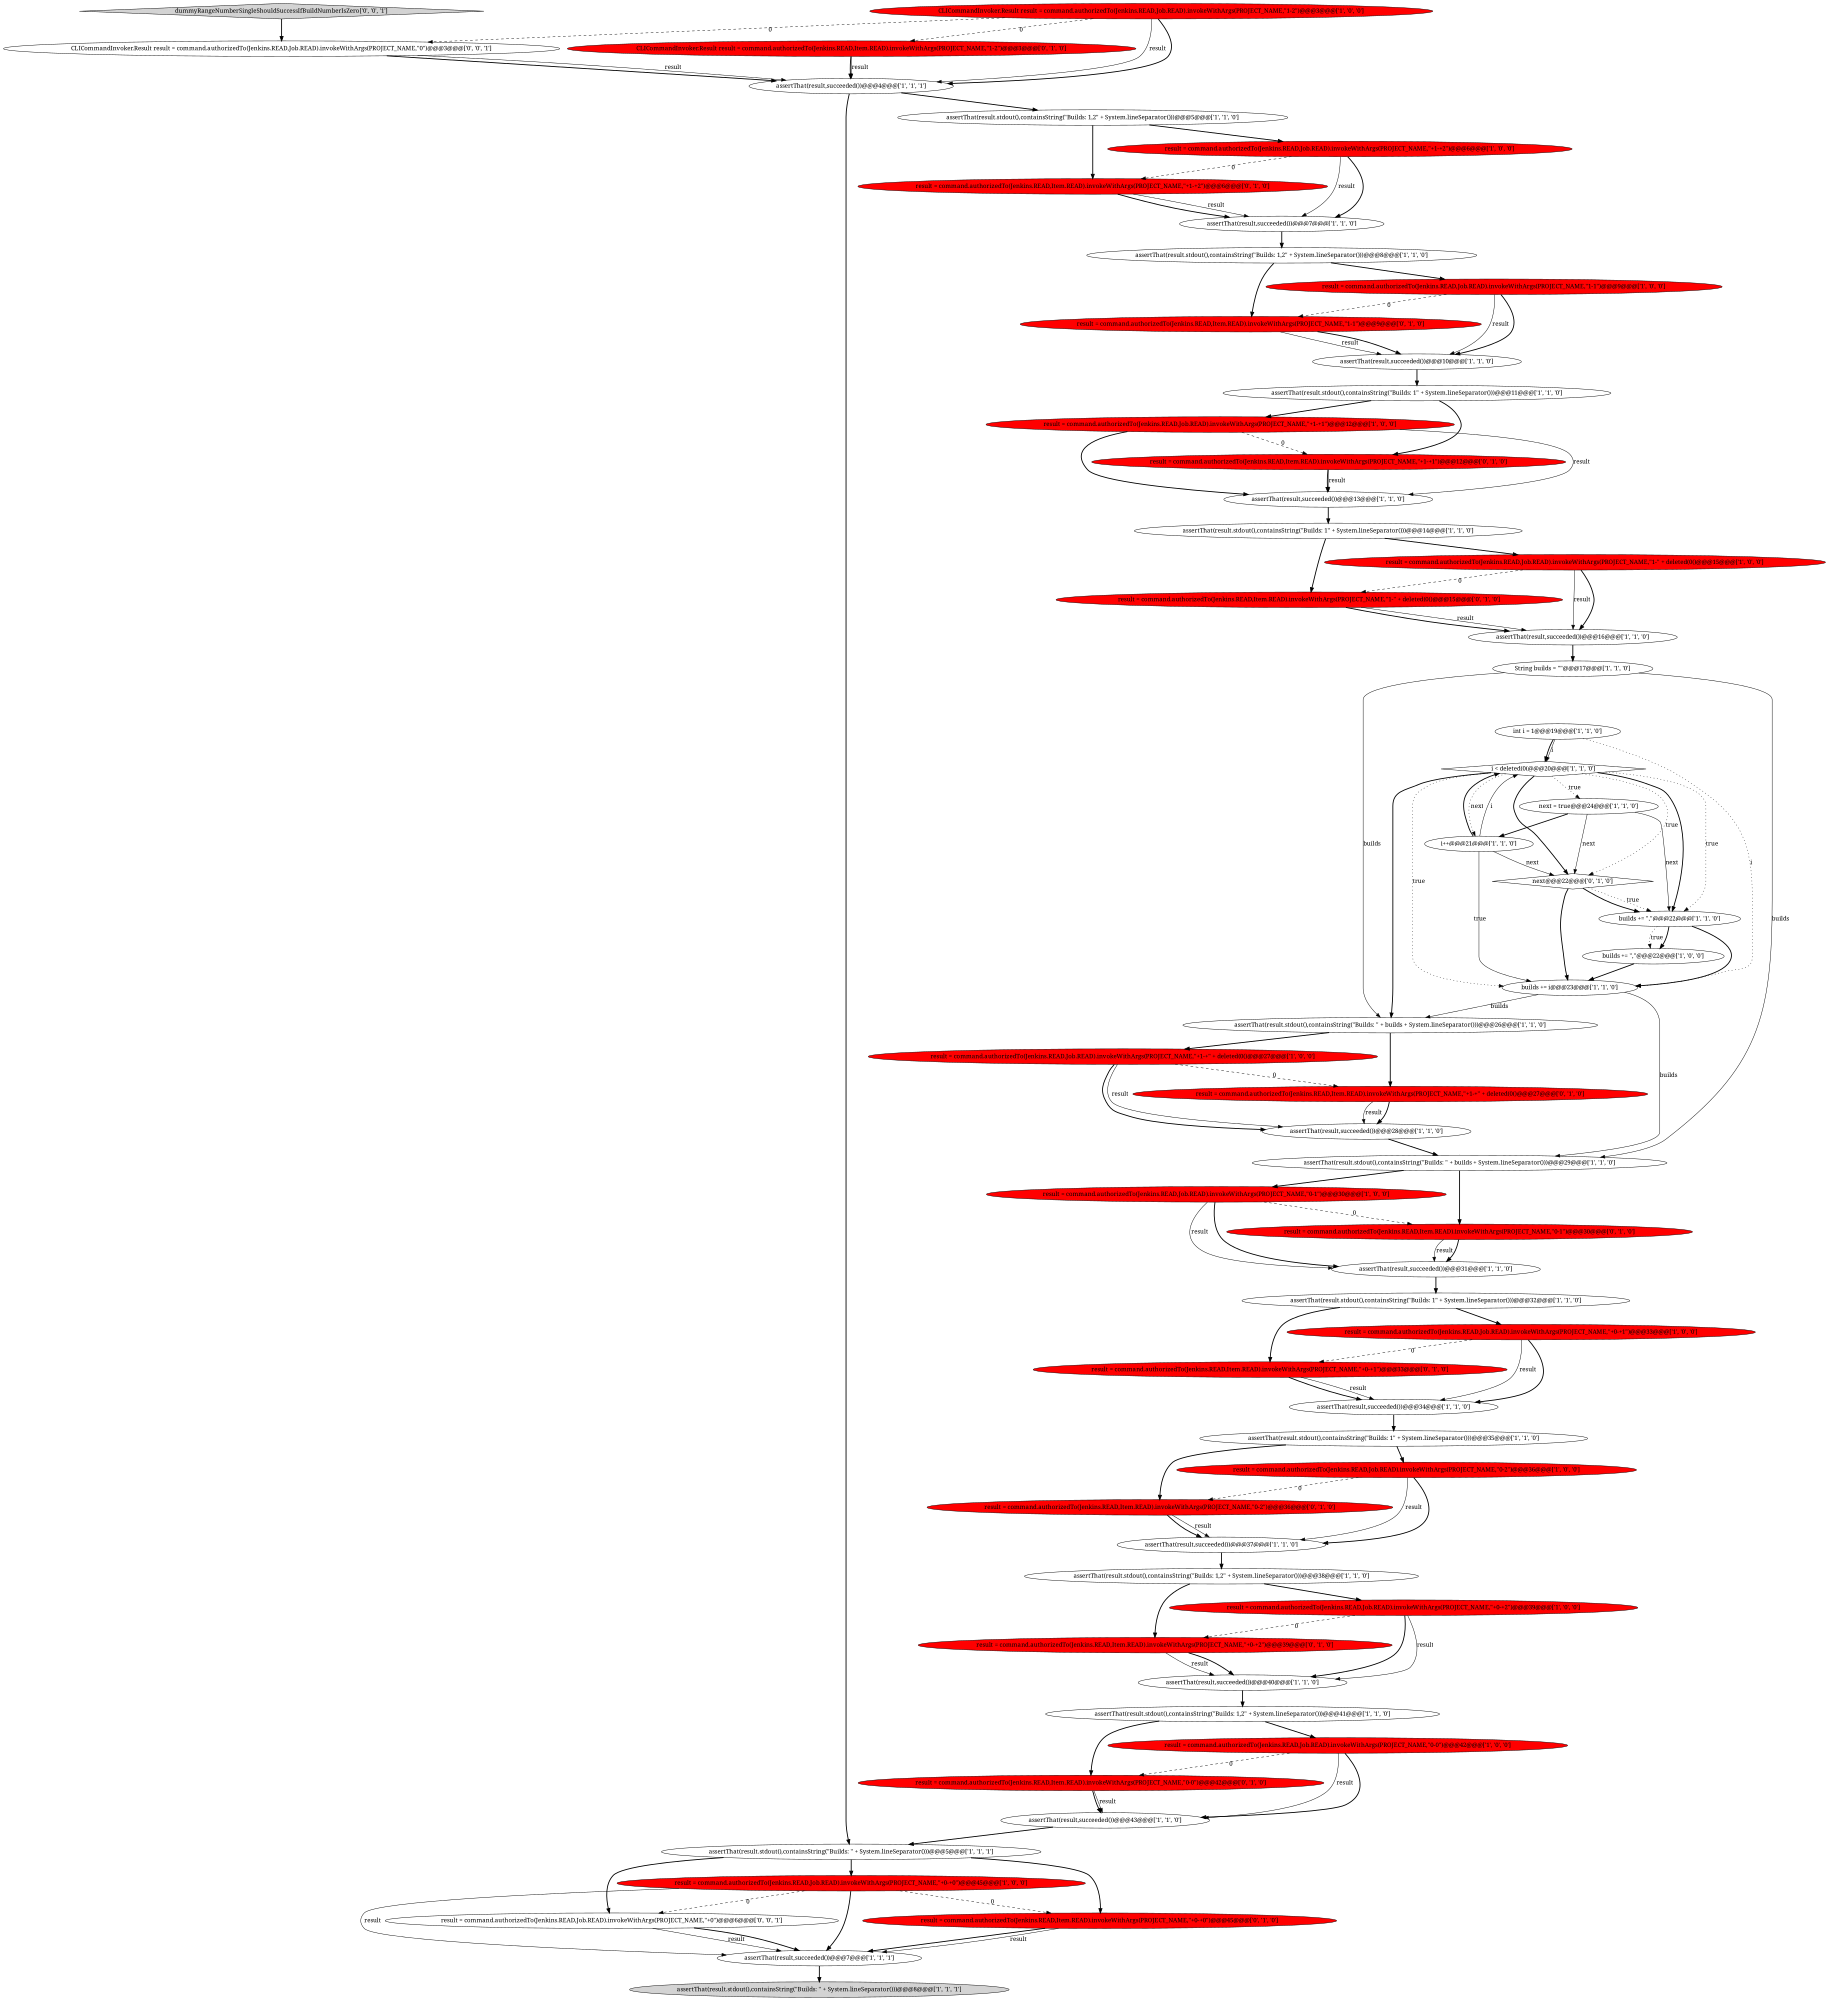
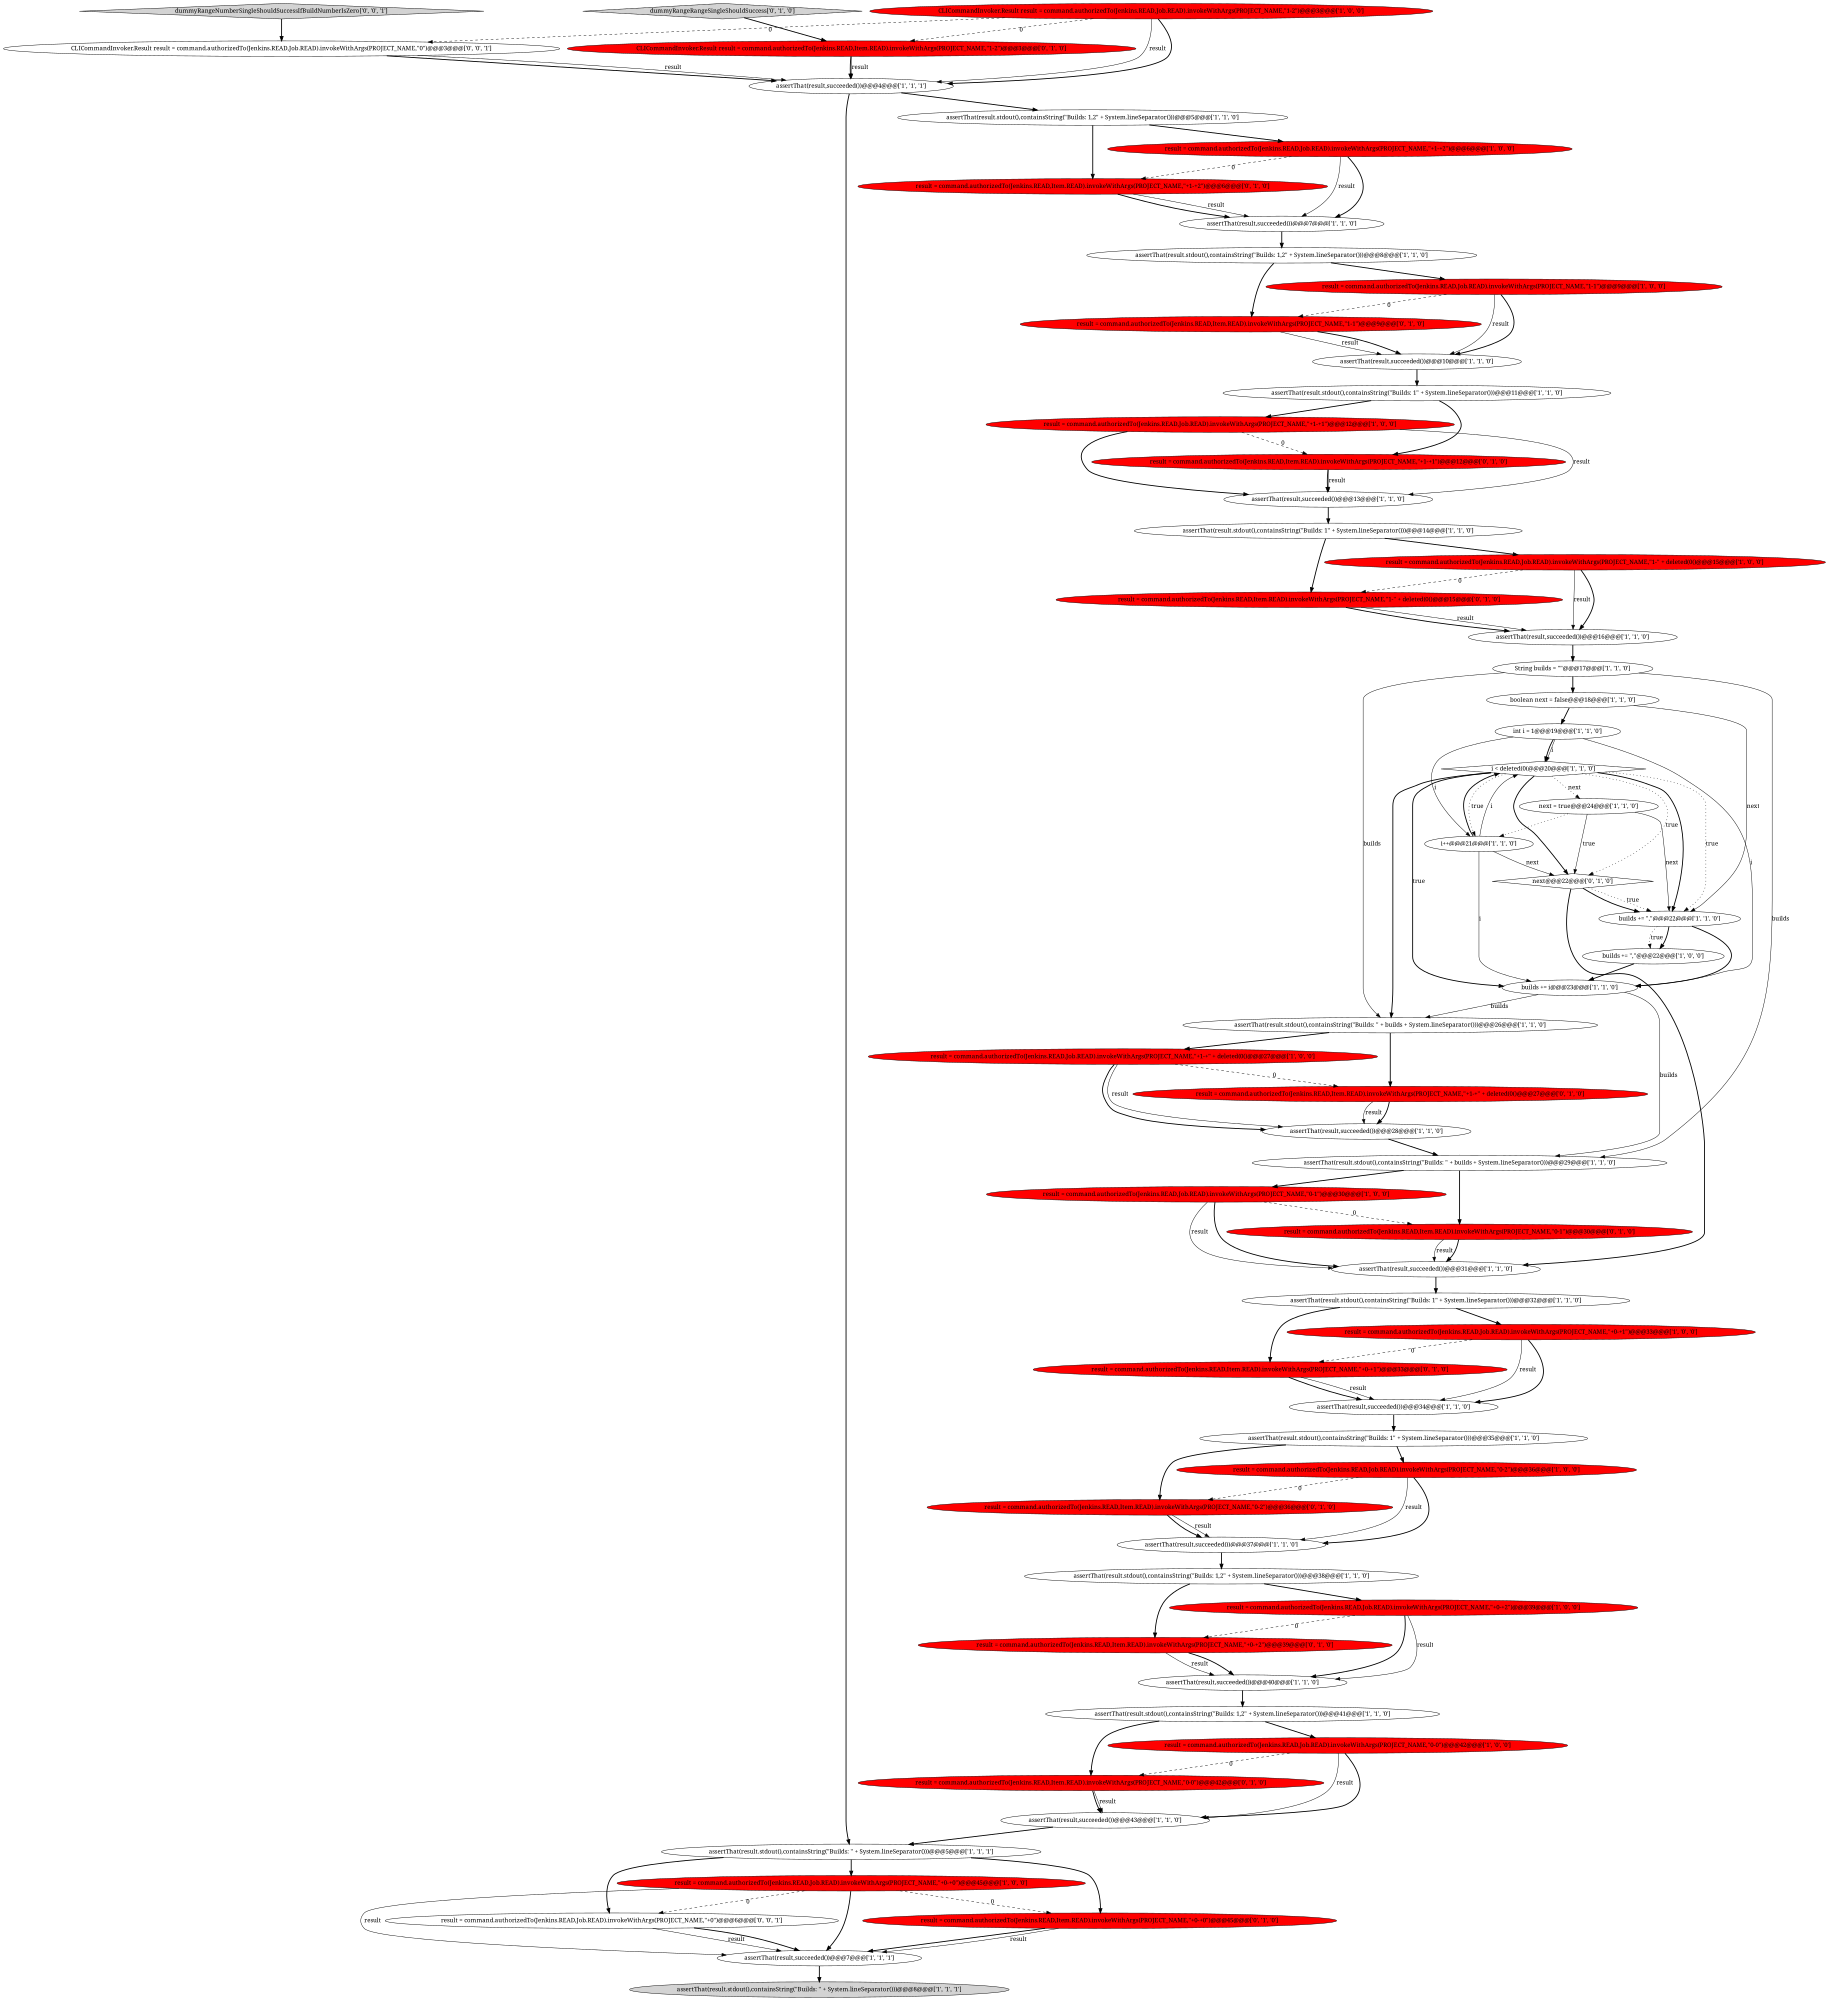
none -> (722, 11)
none -> (1573, 700)
none -> (1436, 763)
(1575, 788) -> (1575, 788)
(1477, 806) -> (1477, 806)
(1536, 825) -> (1536, 825)
(1589, 844) -> (1589, 844)
(1749, 860) -> (1749, 860)
(1413, 883) -> (1413, 883)
(1480, 919) -> (1480, 919)
(1561, 932) -> (1702, 1117)
